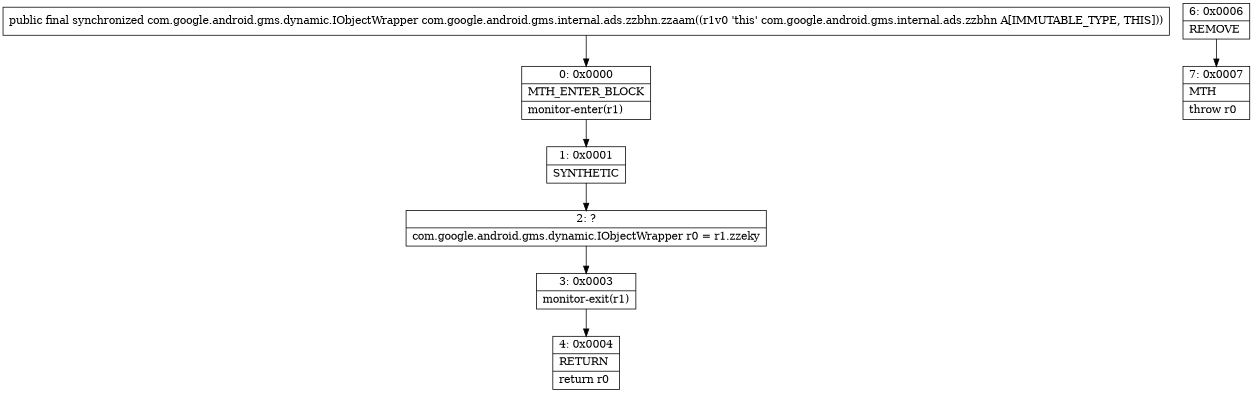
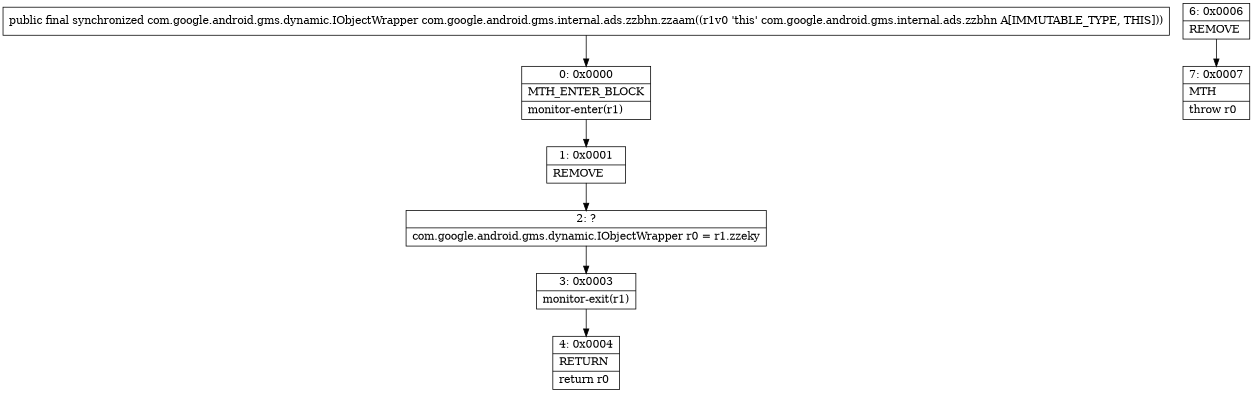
(586, 174) -> (578, 174)
